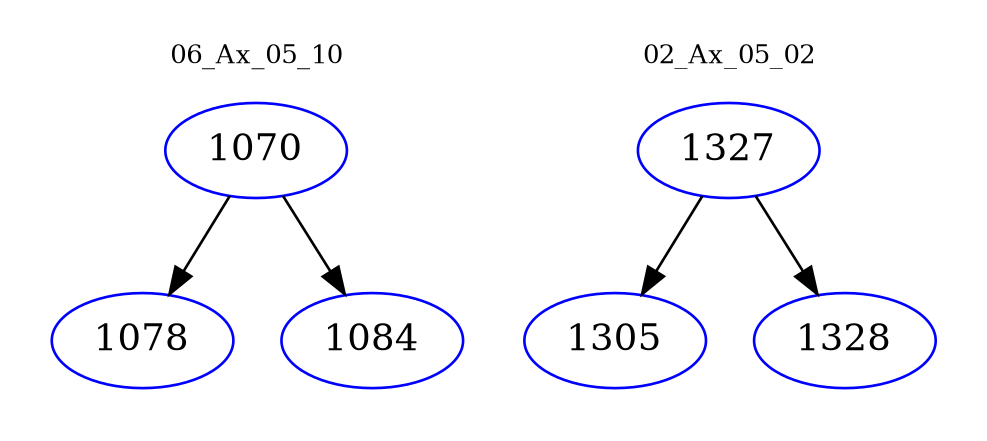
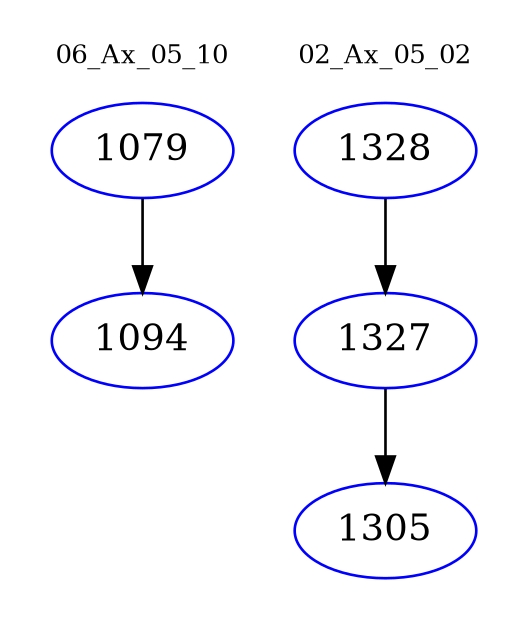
(256, 150) -> (143, 150)
(779, 234) -> (385, 233)
(143, 341) -> none
(372, 341) -> (143, 341)
